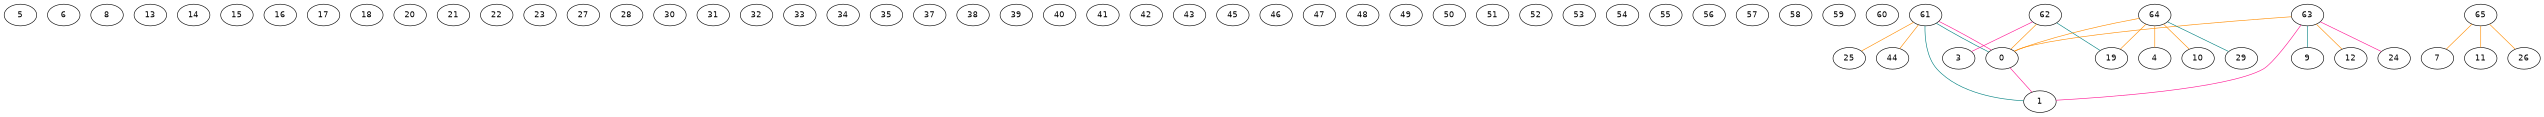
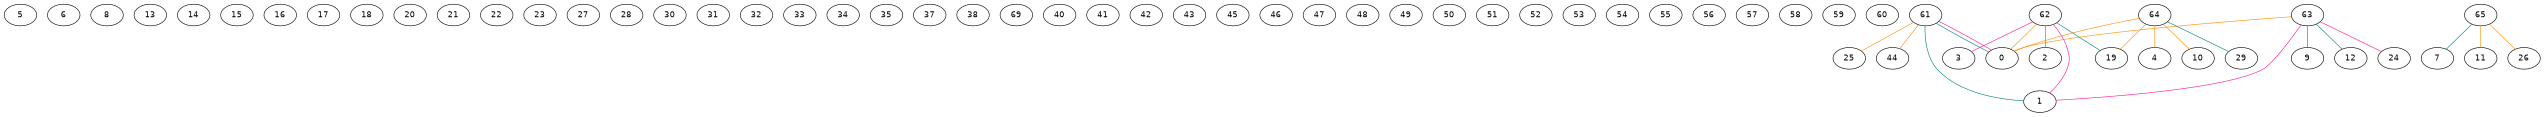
(1016, 15) -> (1016, 15)
(2329, 37) -> (2329, 37)
(2459, 37) -> (2459, 37)
none -> (2045, 58)
(2021, 80) -> (2069, 60)
